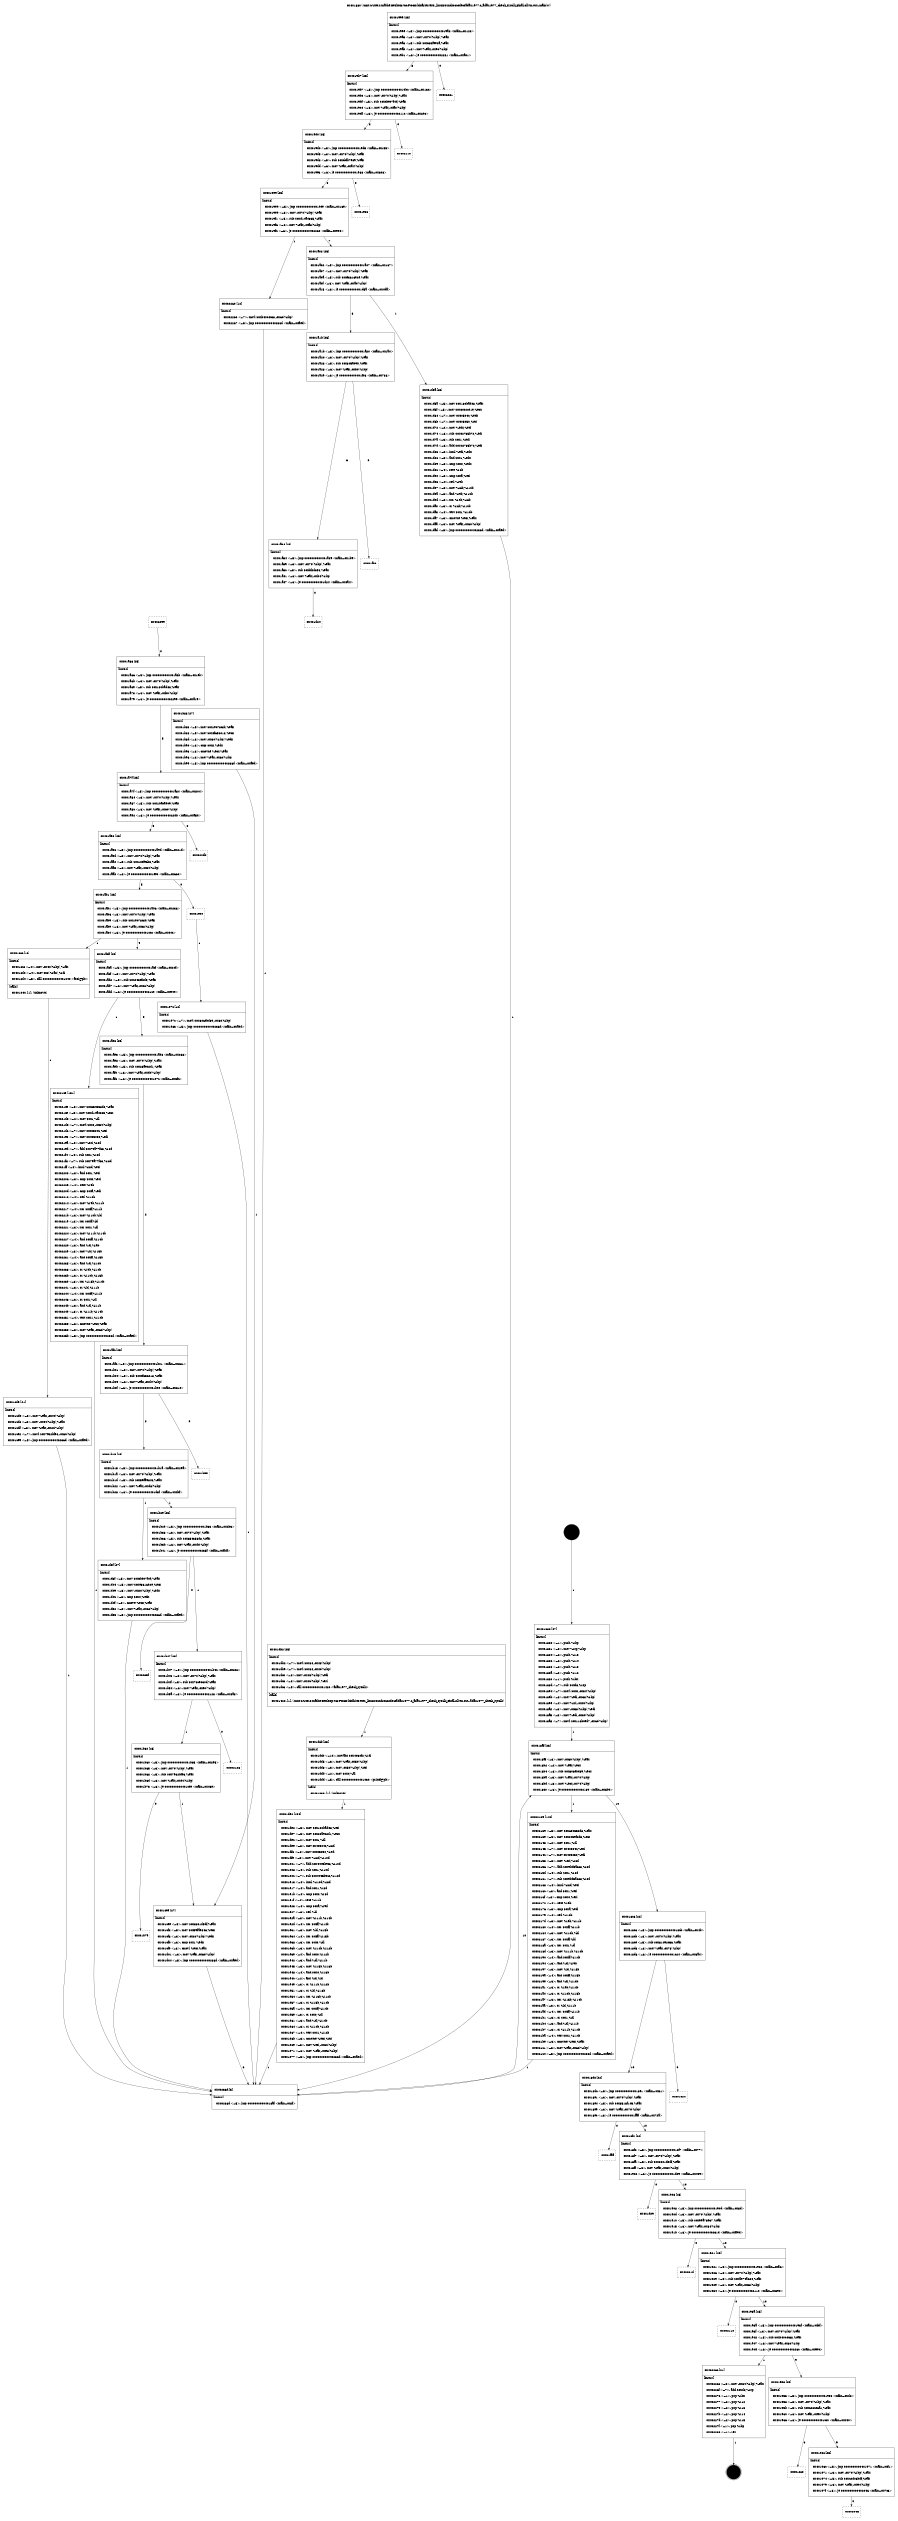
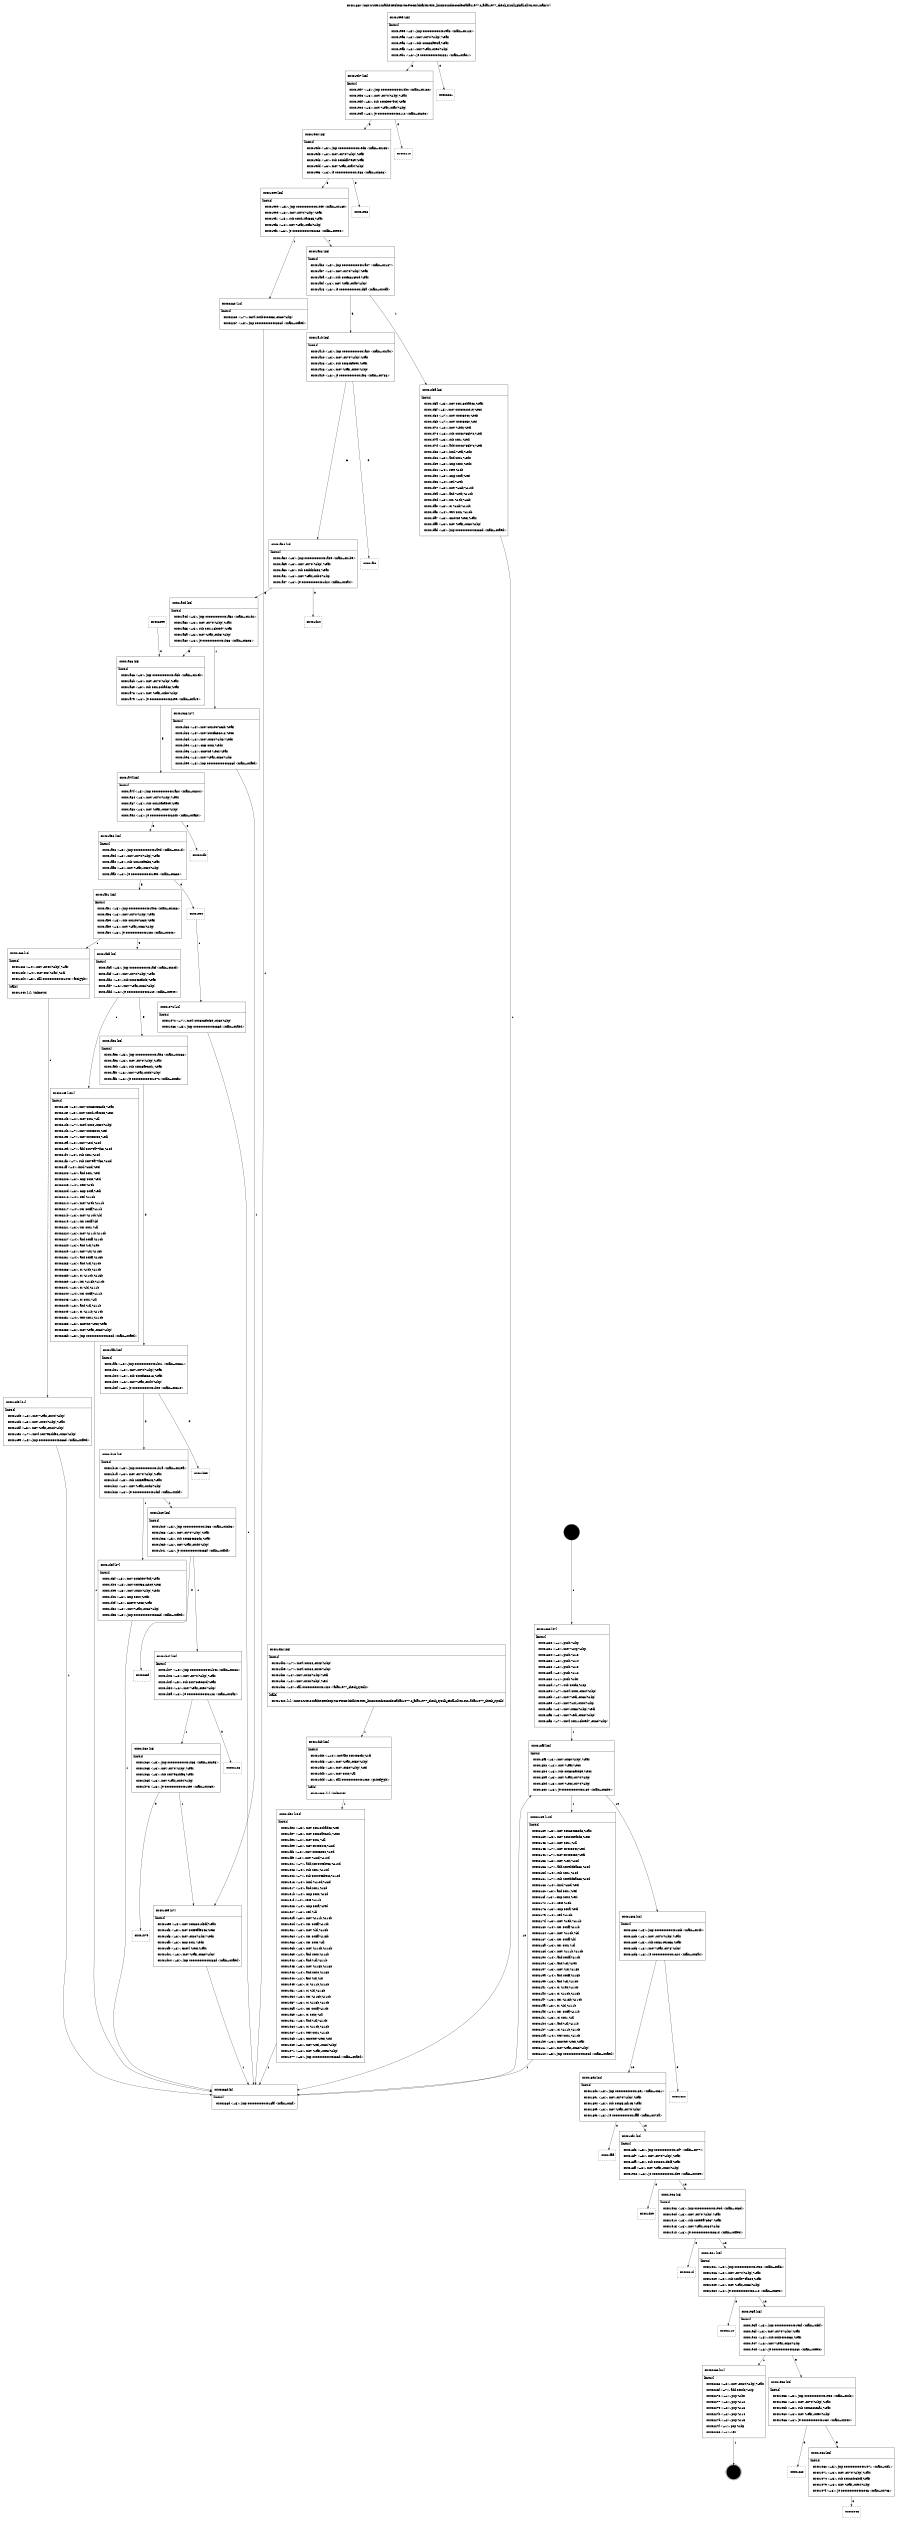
none -> (214, 622)
(243, 2068) -> (243, 2068)
